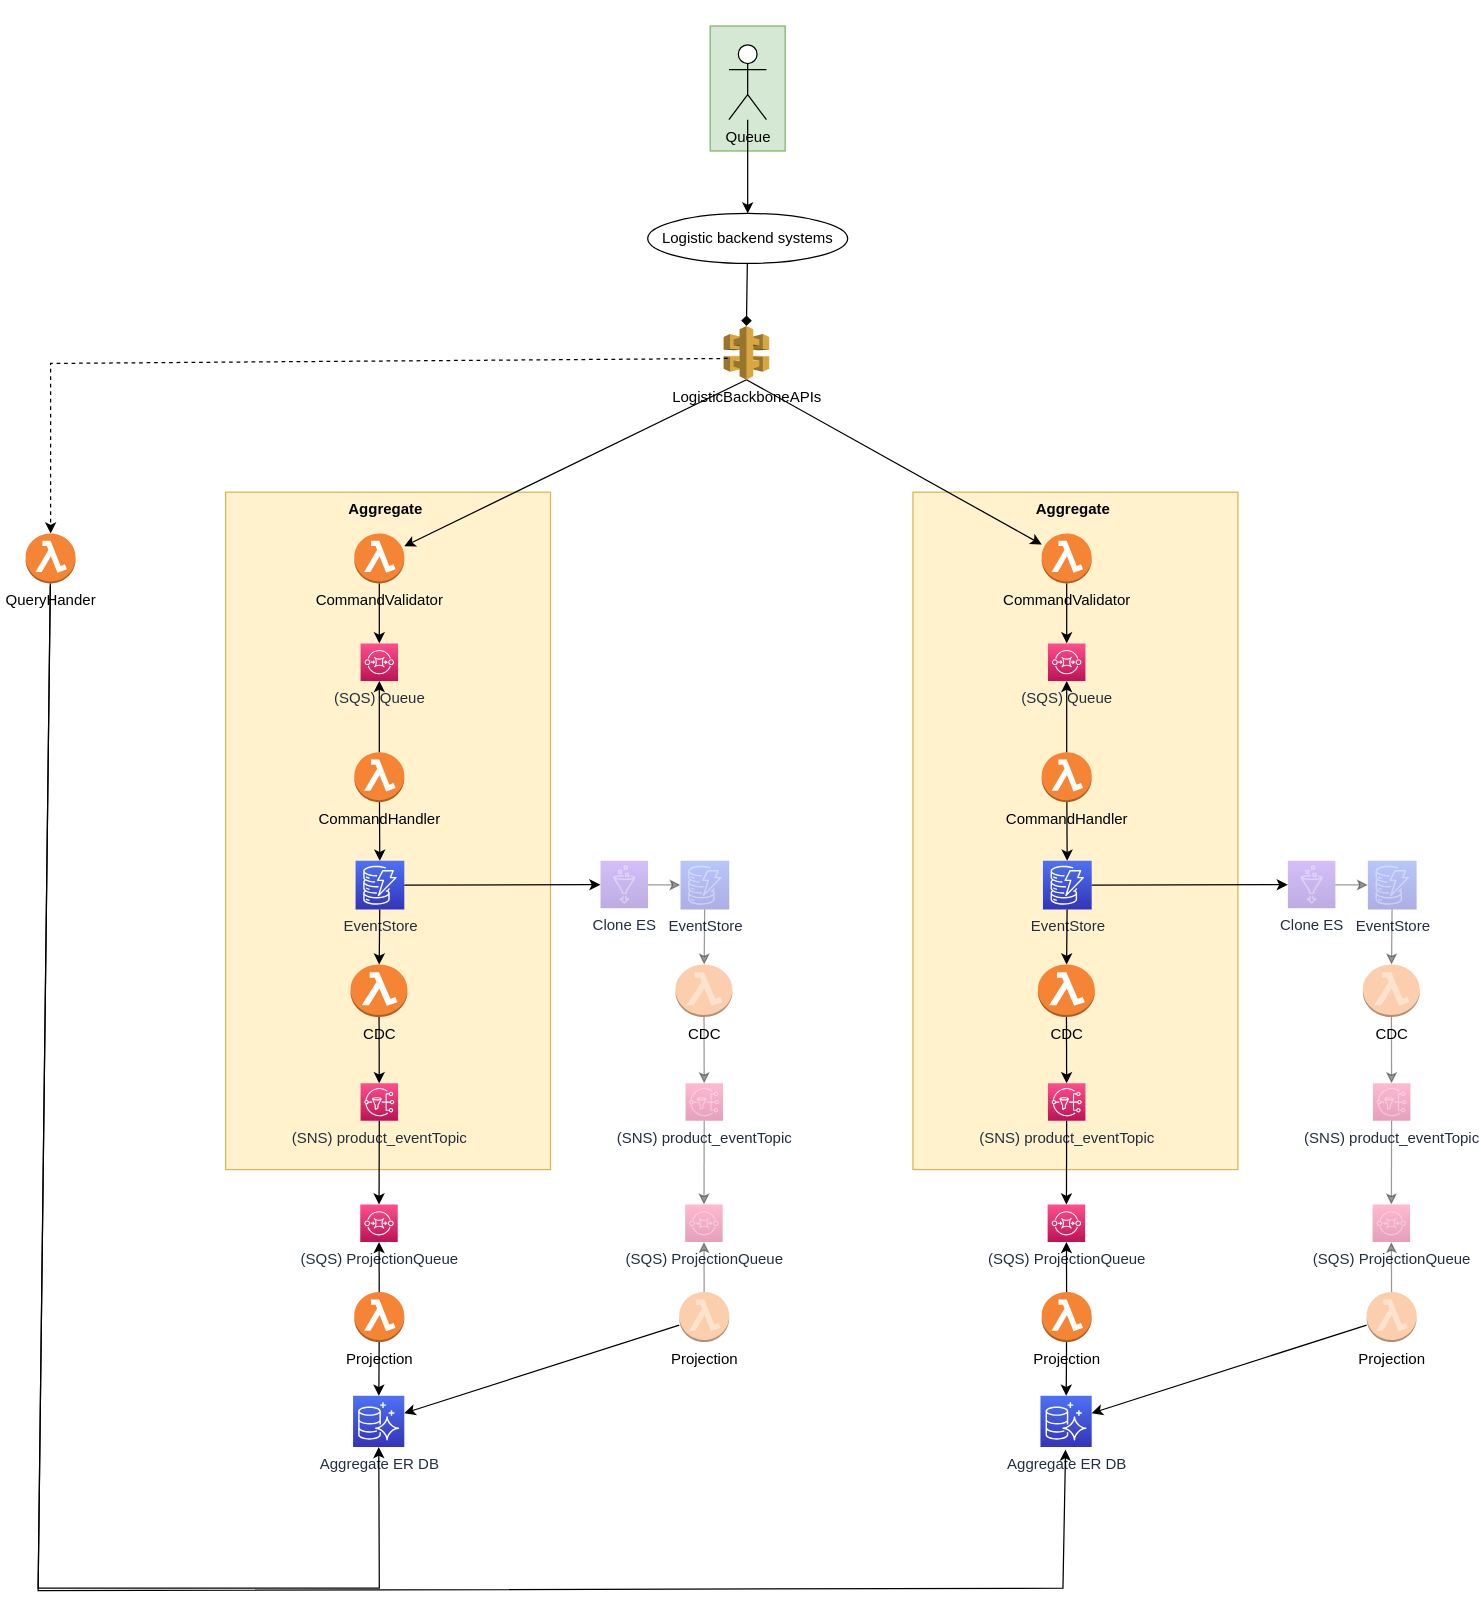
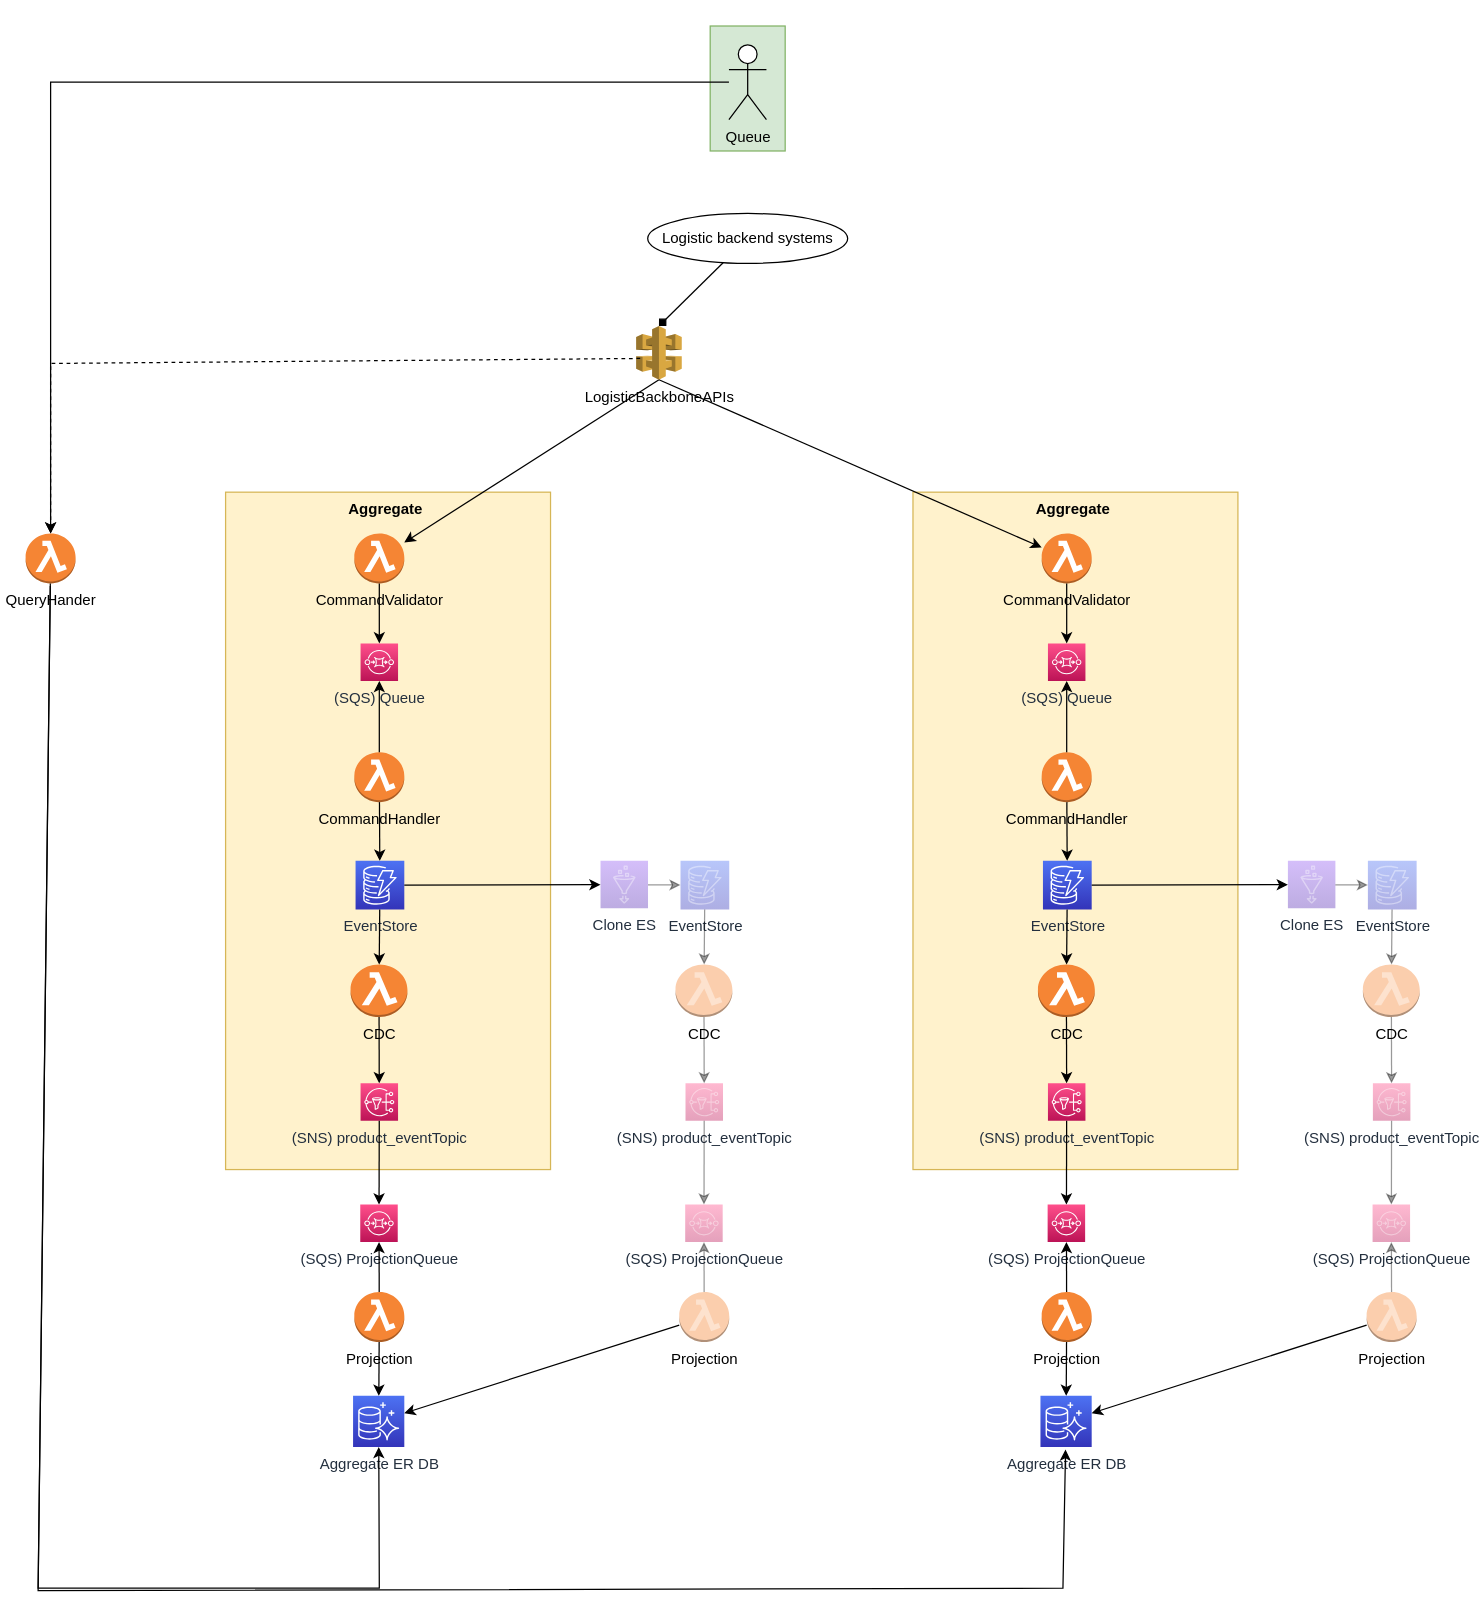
(748, 162) -> (251, 82)
(747, 353) -> (659, 353)
